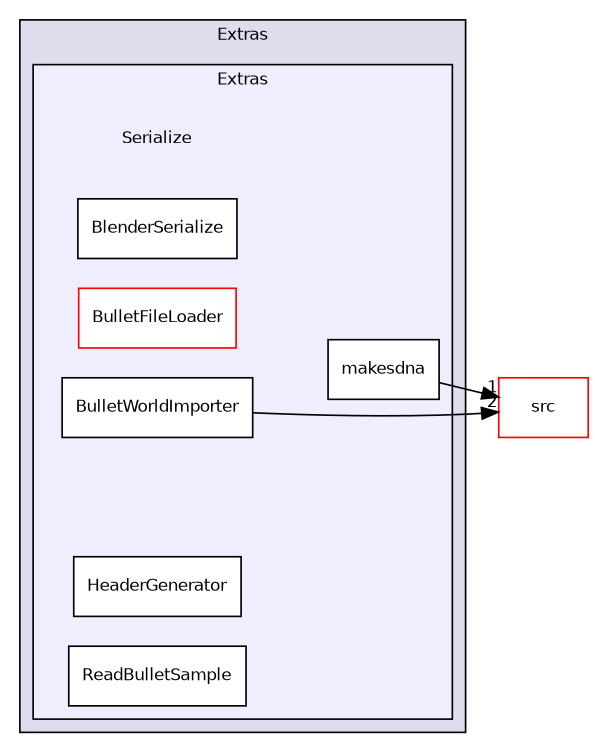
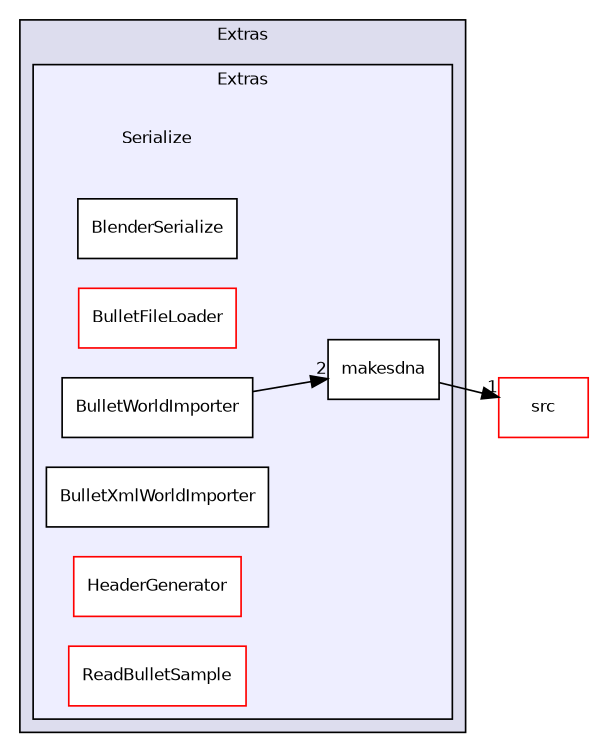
(367, 416) -> (282, 387)
none -> (157, 497)
(157, 587) -> (157, 587)
(157, 676) -> (157, 676)
